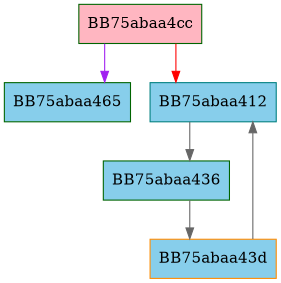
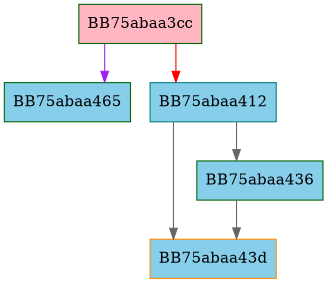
(140, 24) -> (140, 24)
(253, 186) -> (173, 175)
